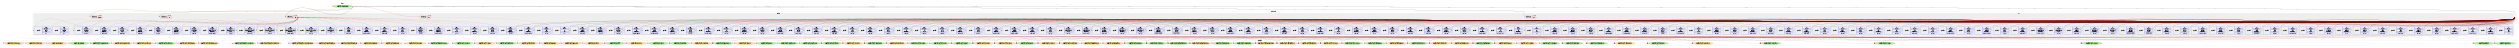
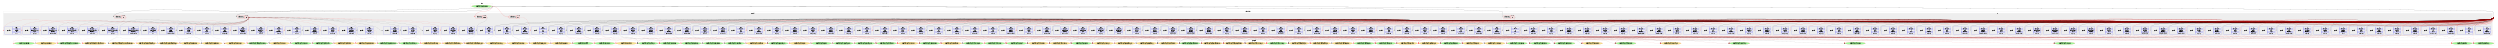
(637, 43) -> none
